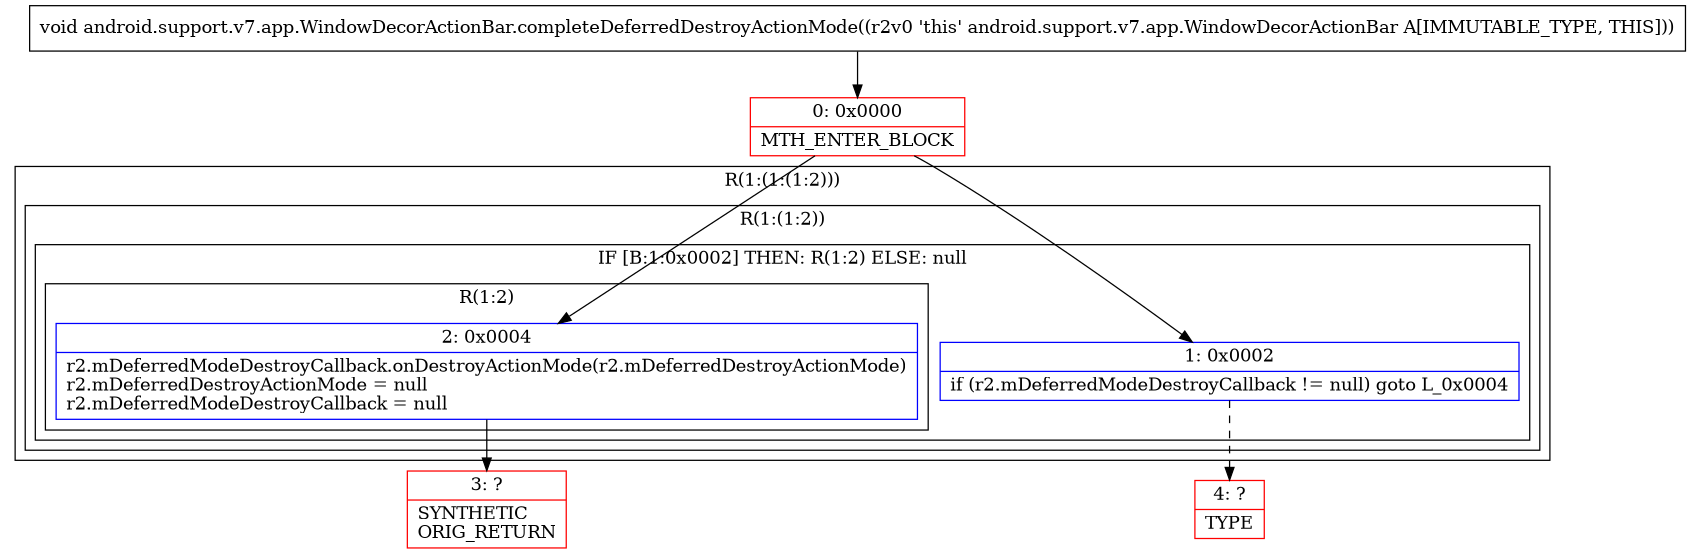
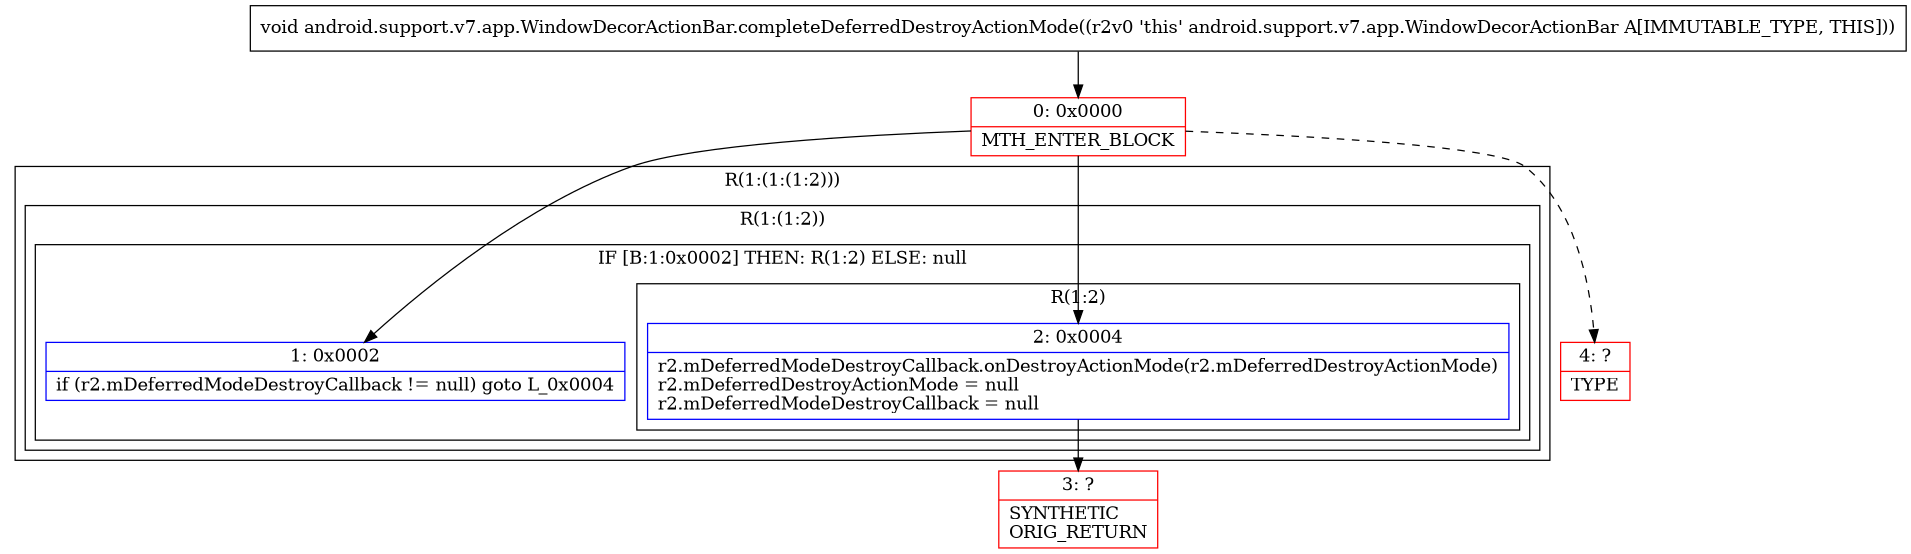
(1230, 432) -> (1447, 149)
